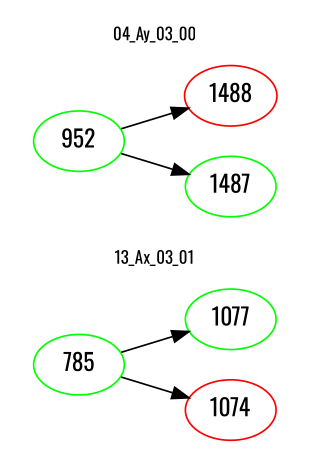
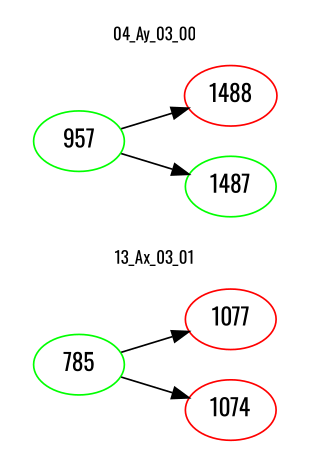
(79, 141) -> (79, 141)
(231, 319) -> (231, 319)
